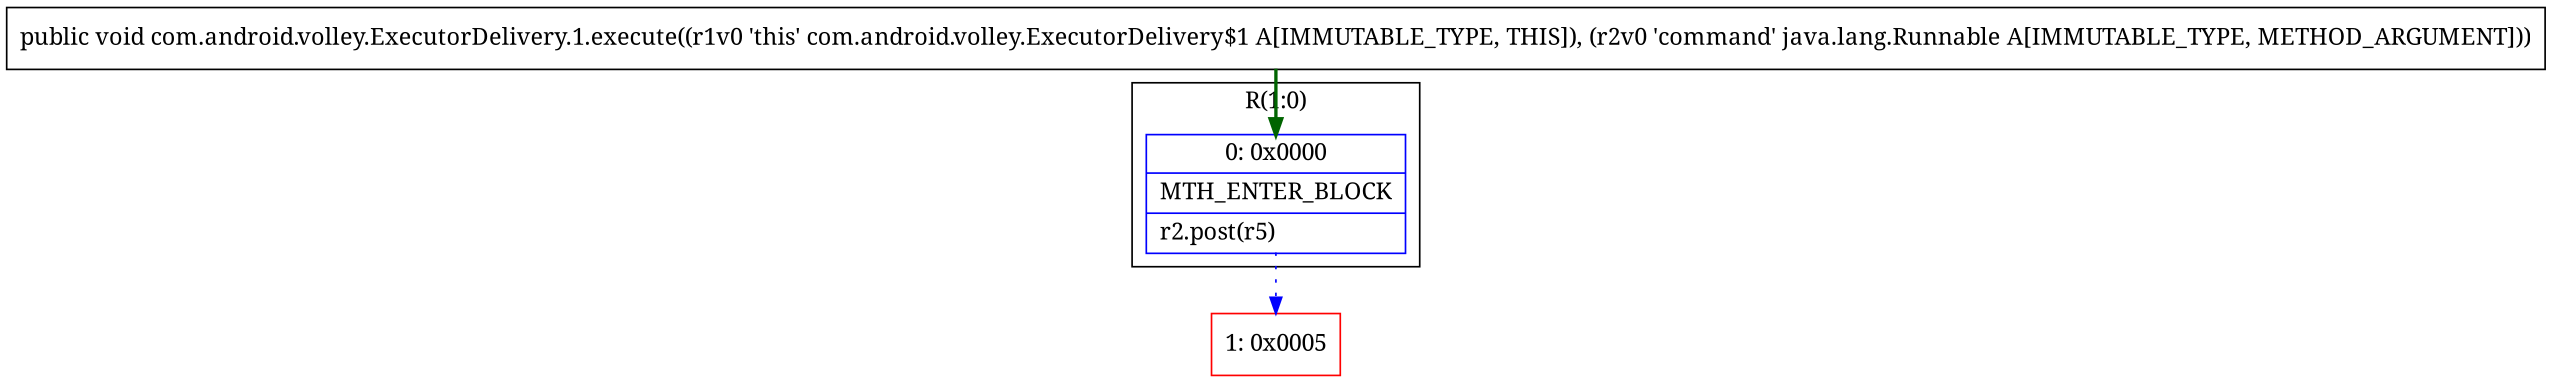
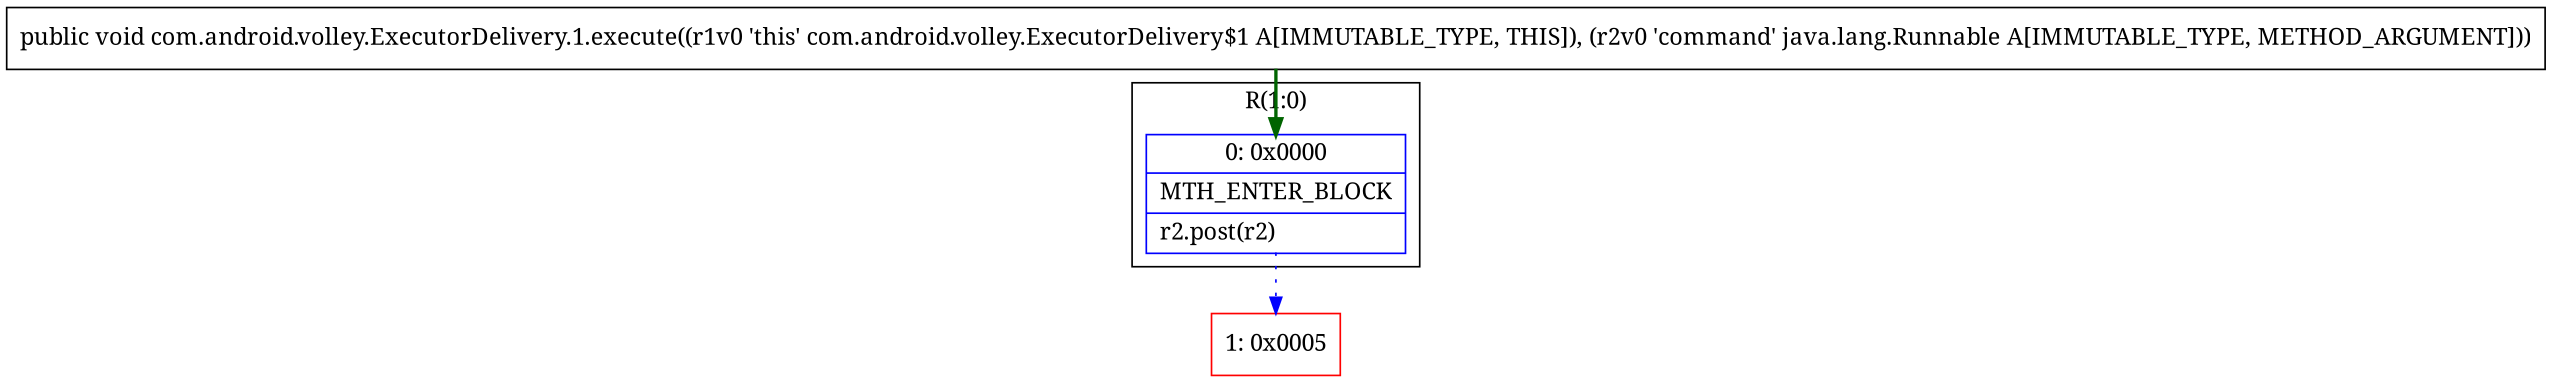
(1218, 232) -> (1218, 232)
